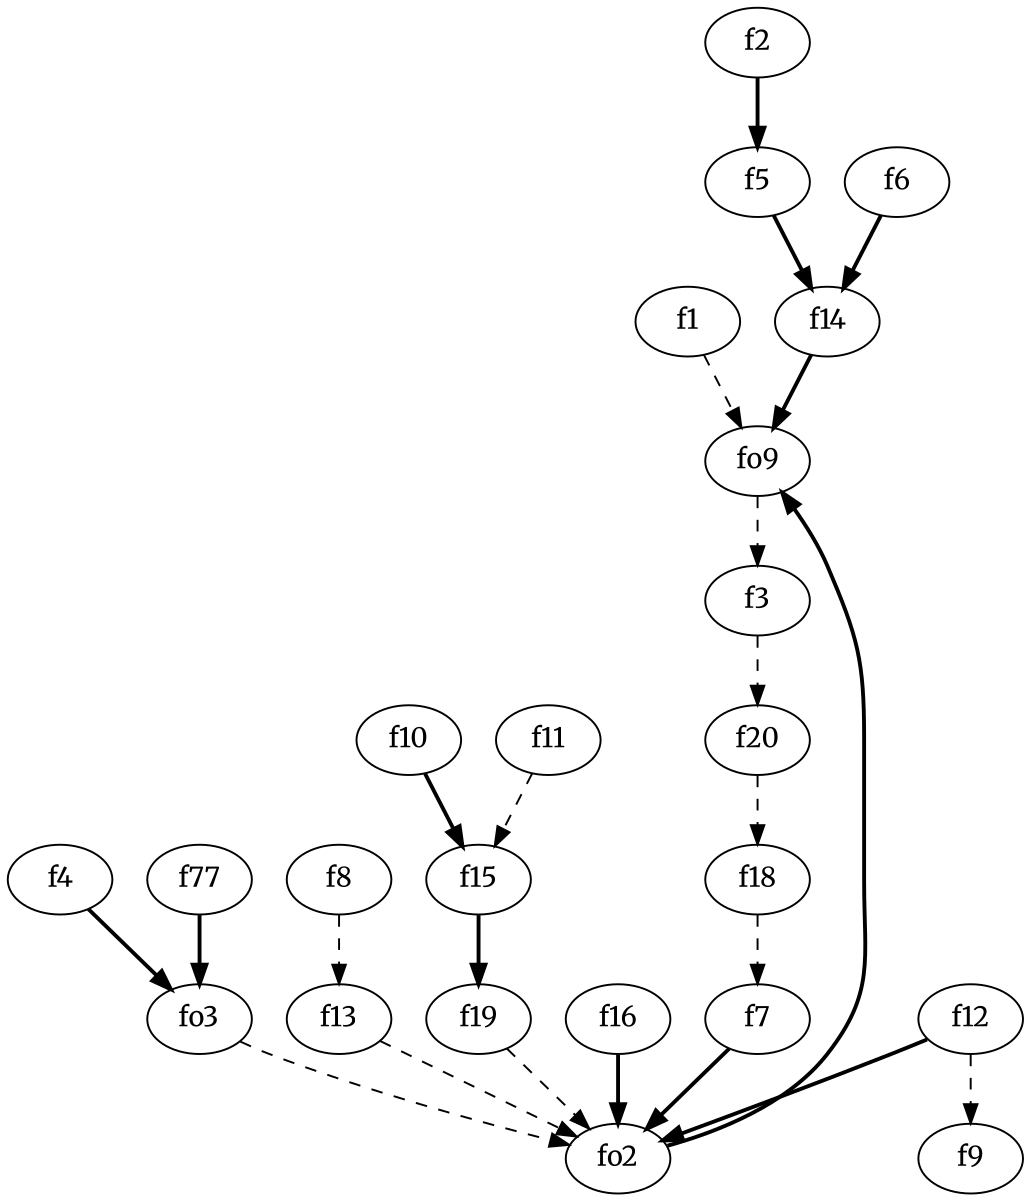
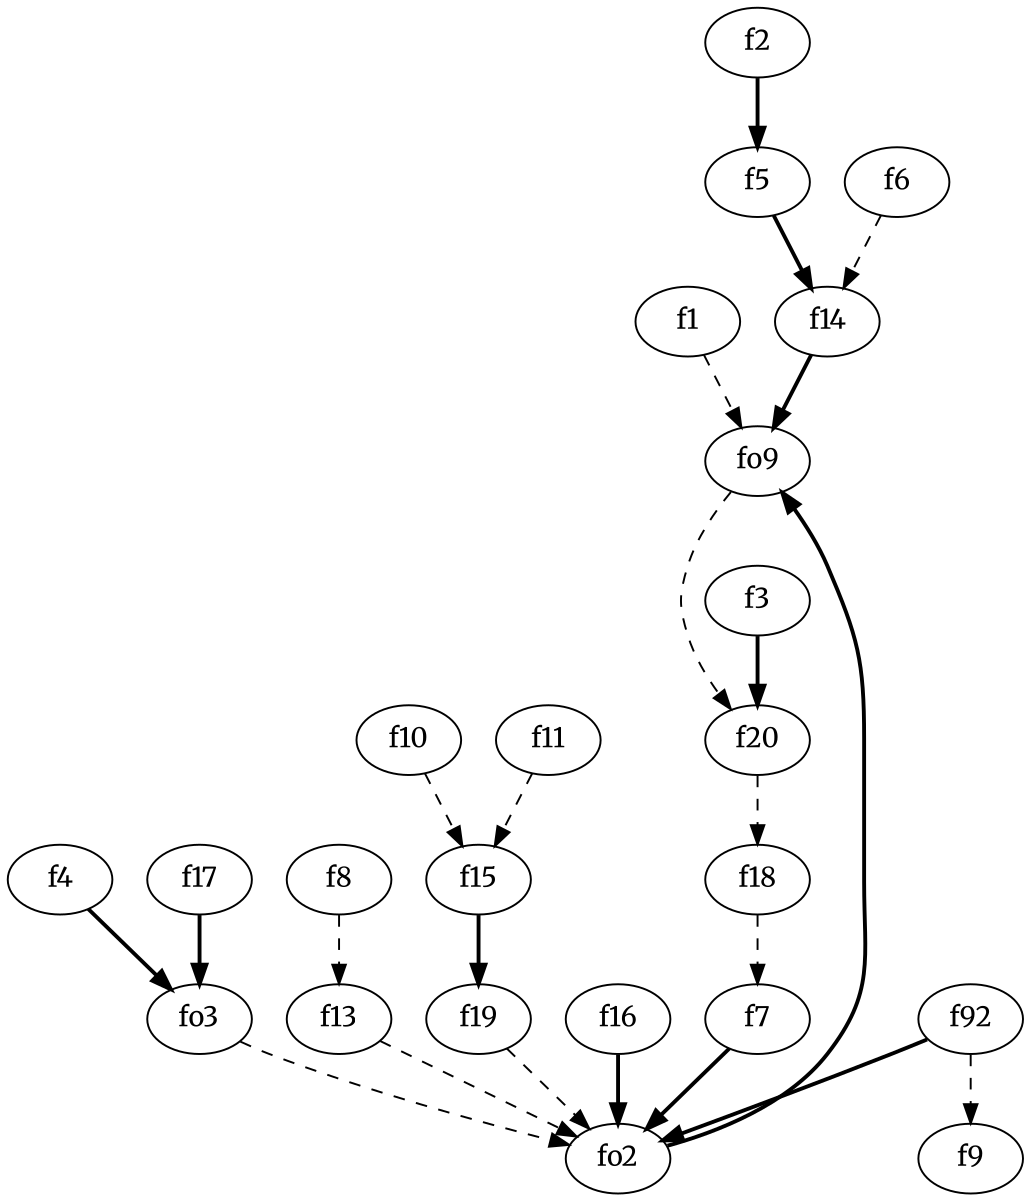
(867, 243) -> (867, 243)
(758, 521) -> (682, 591)
(758, 661) -> (758, 661)
(439, 801) -> (439, 801)
(200, 880) -> (200, 880)
(971, 1019) -> (971, 1019)
